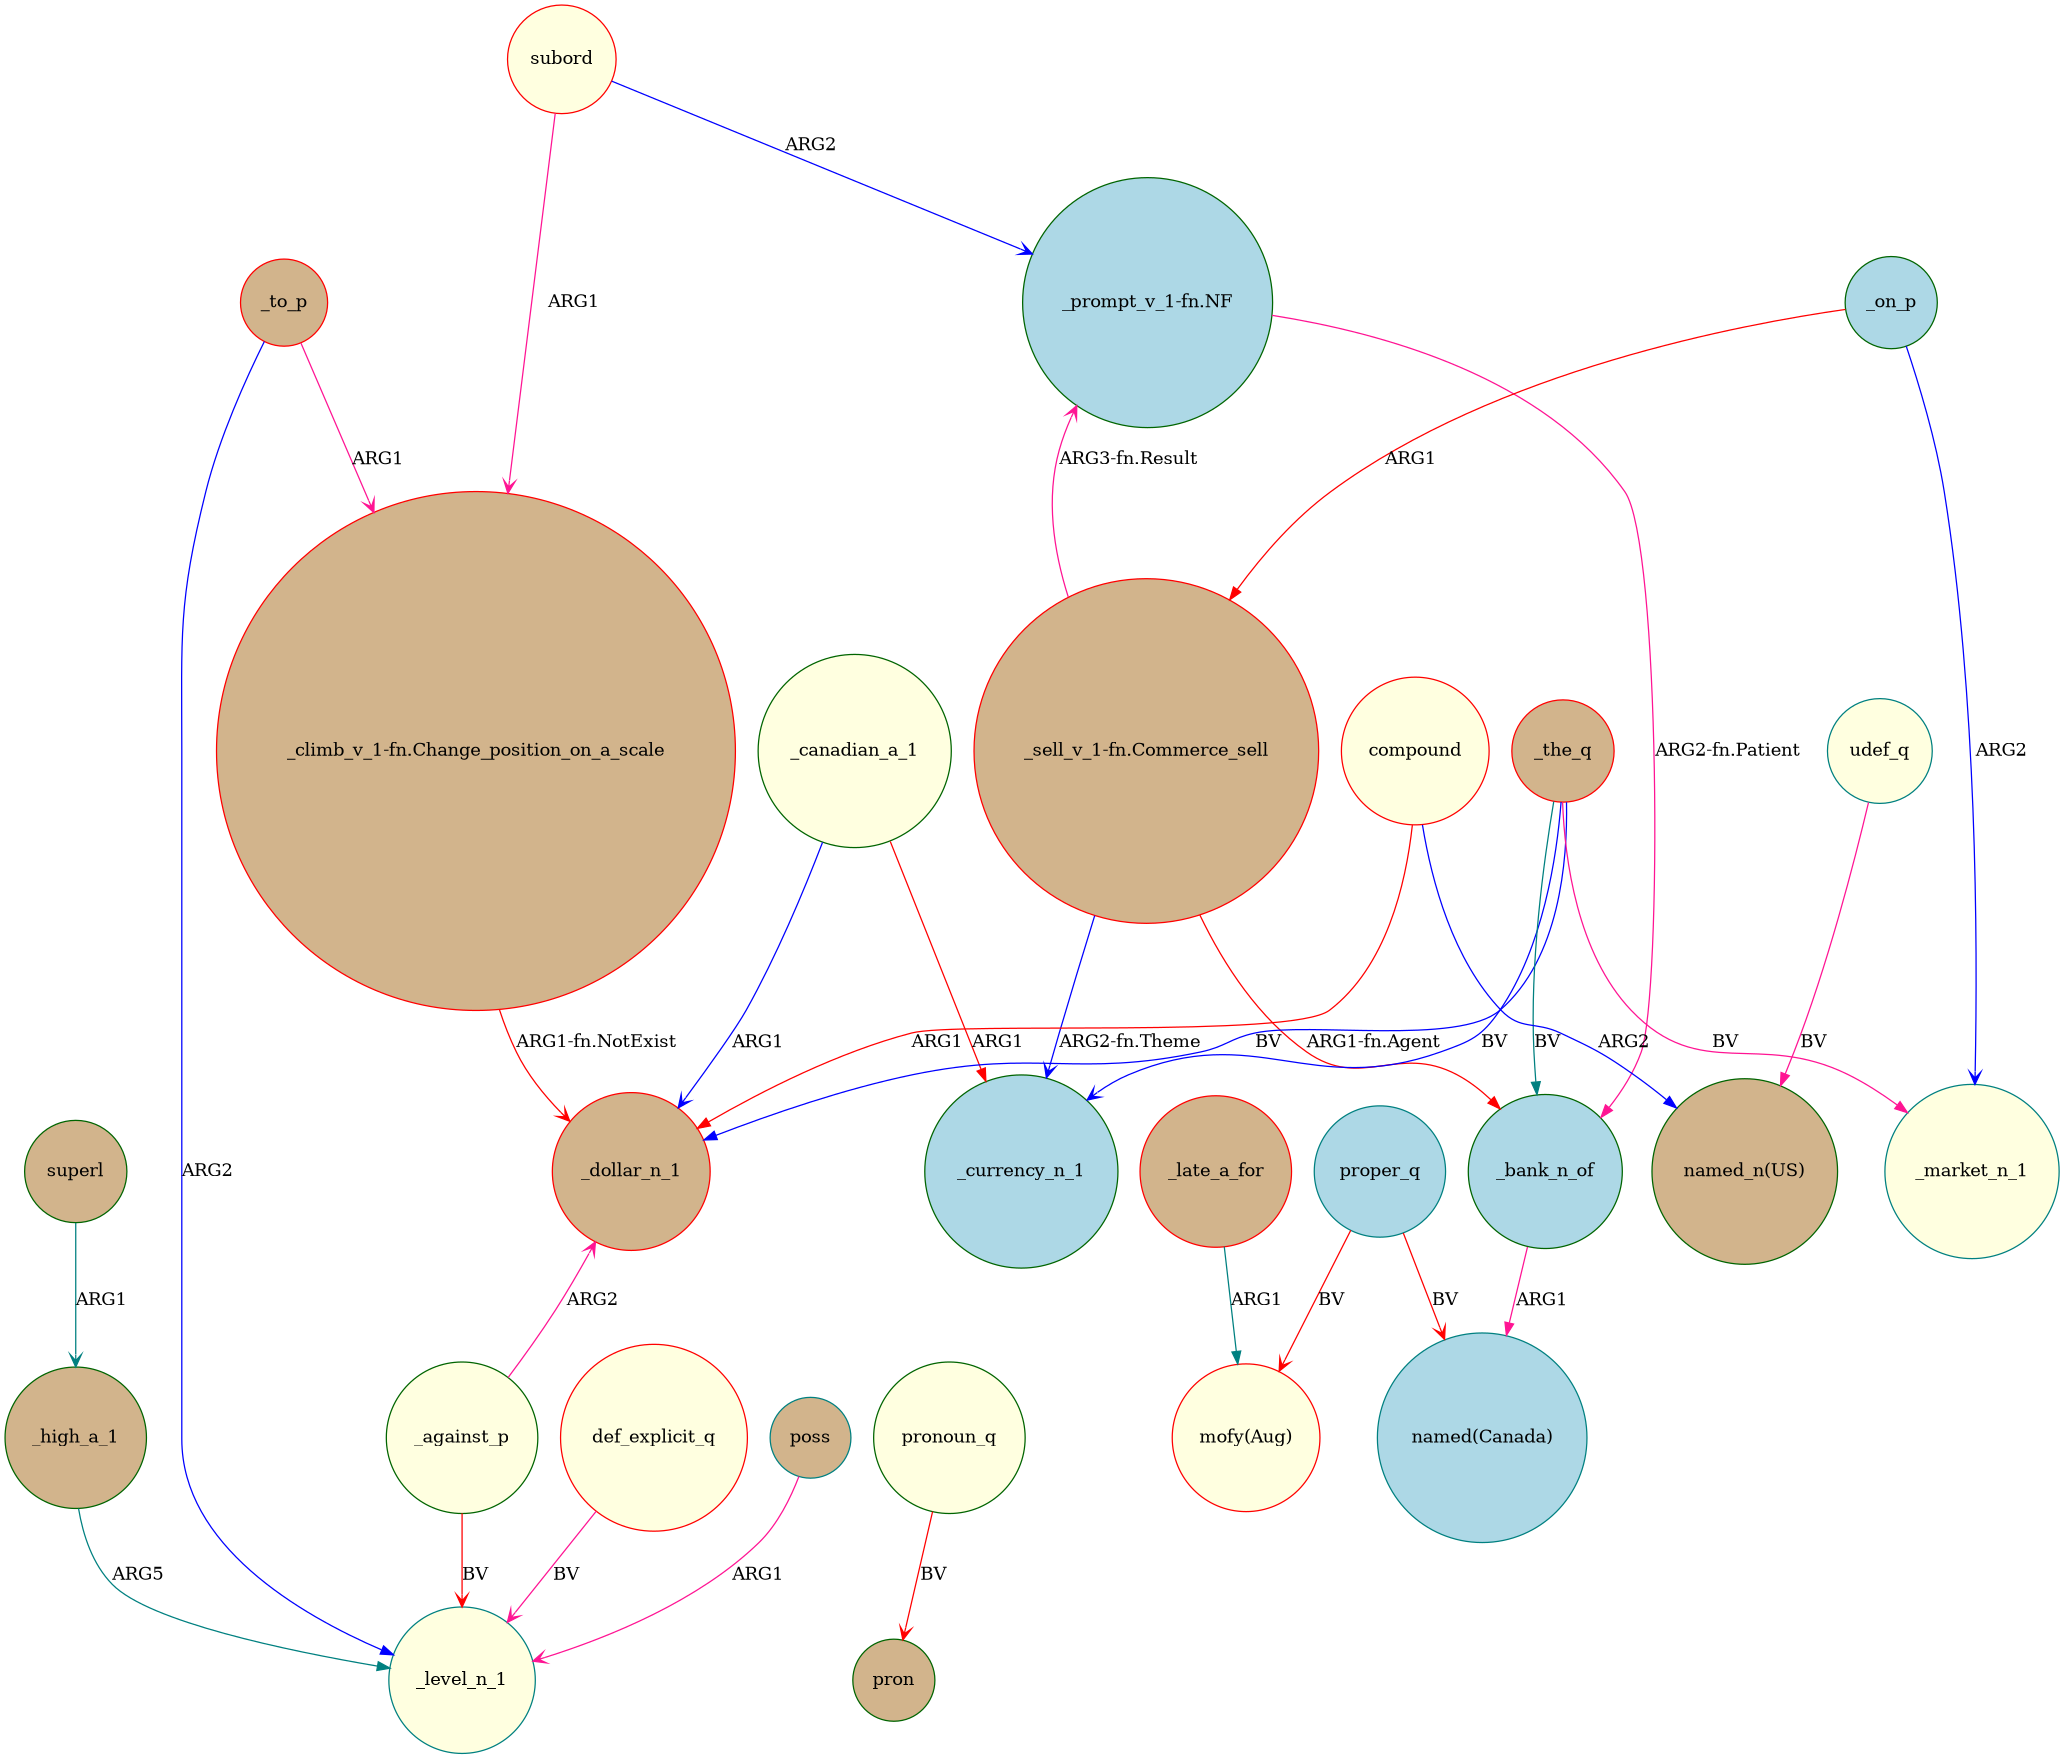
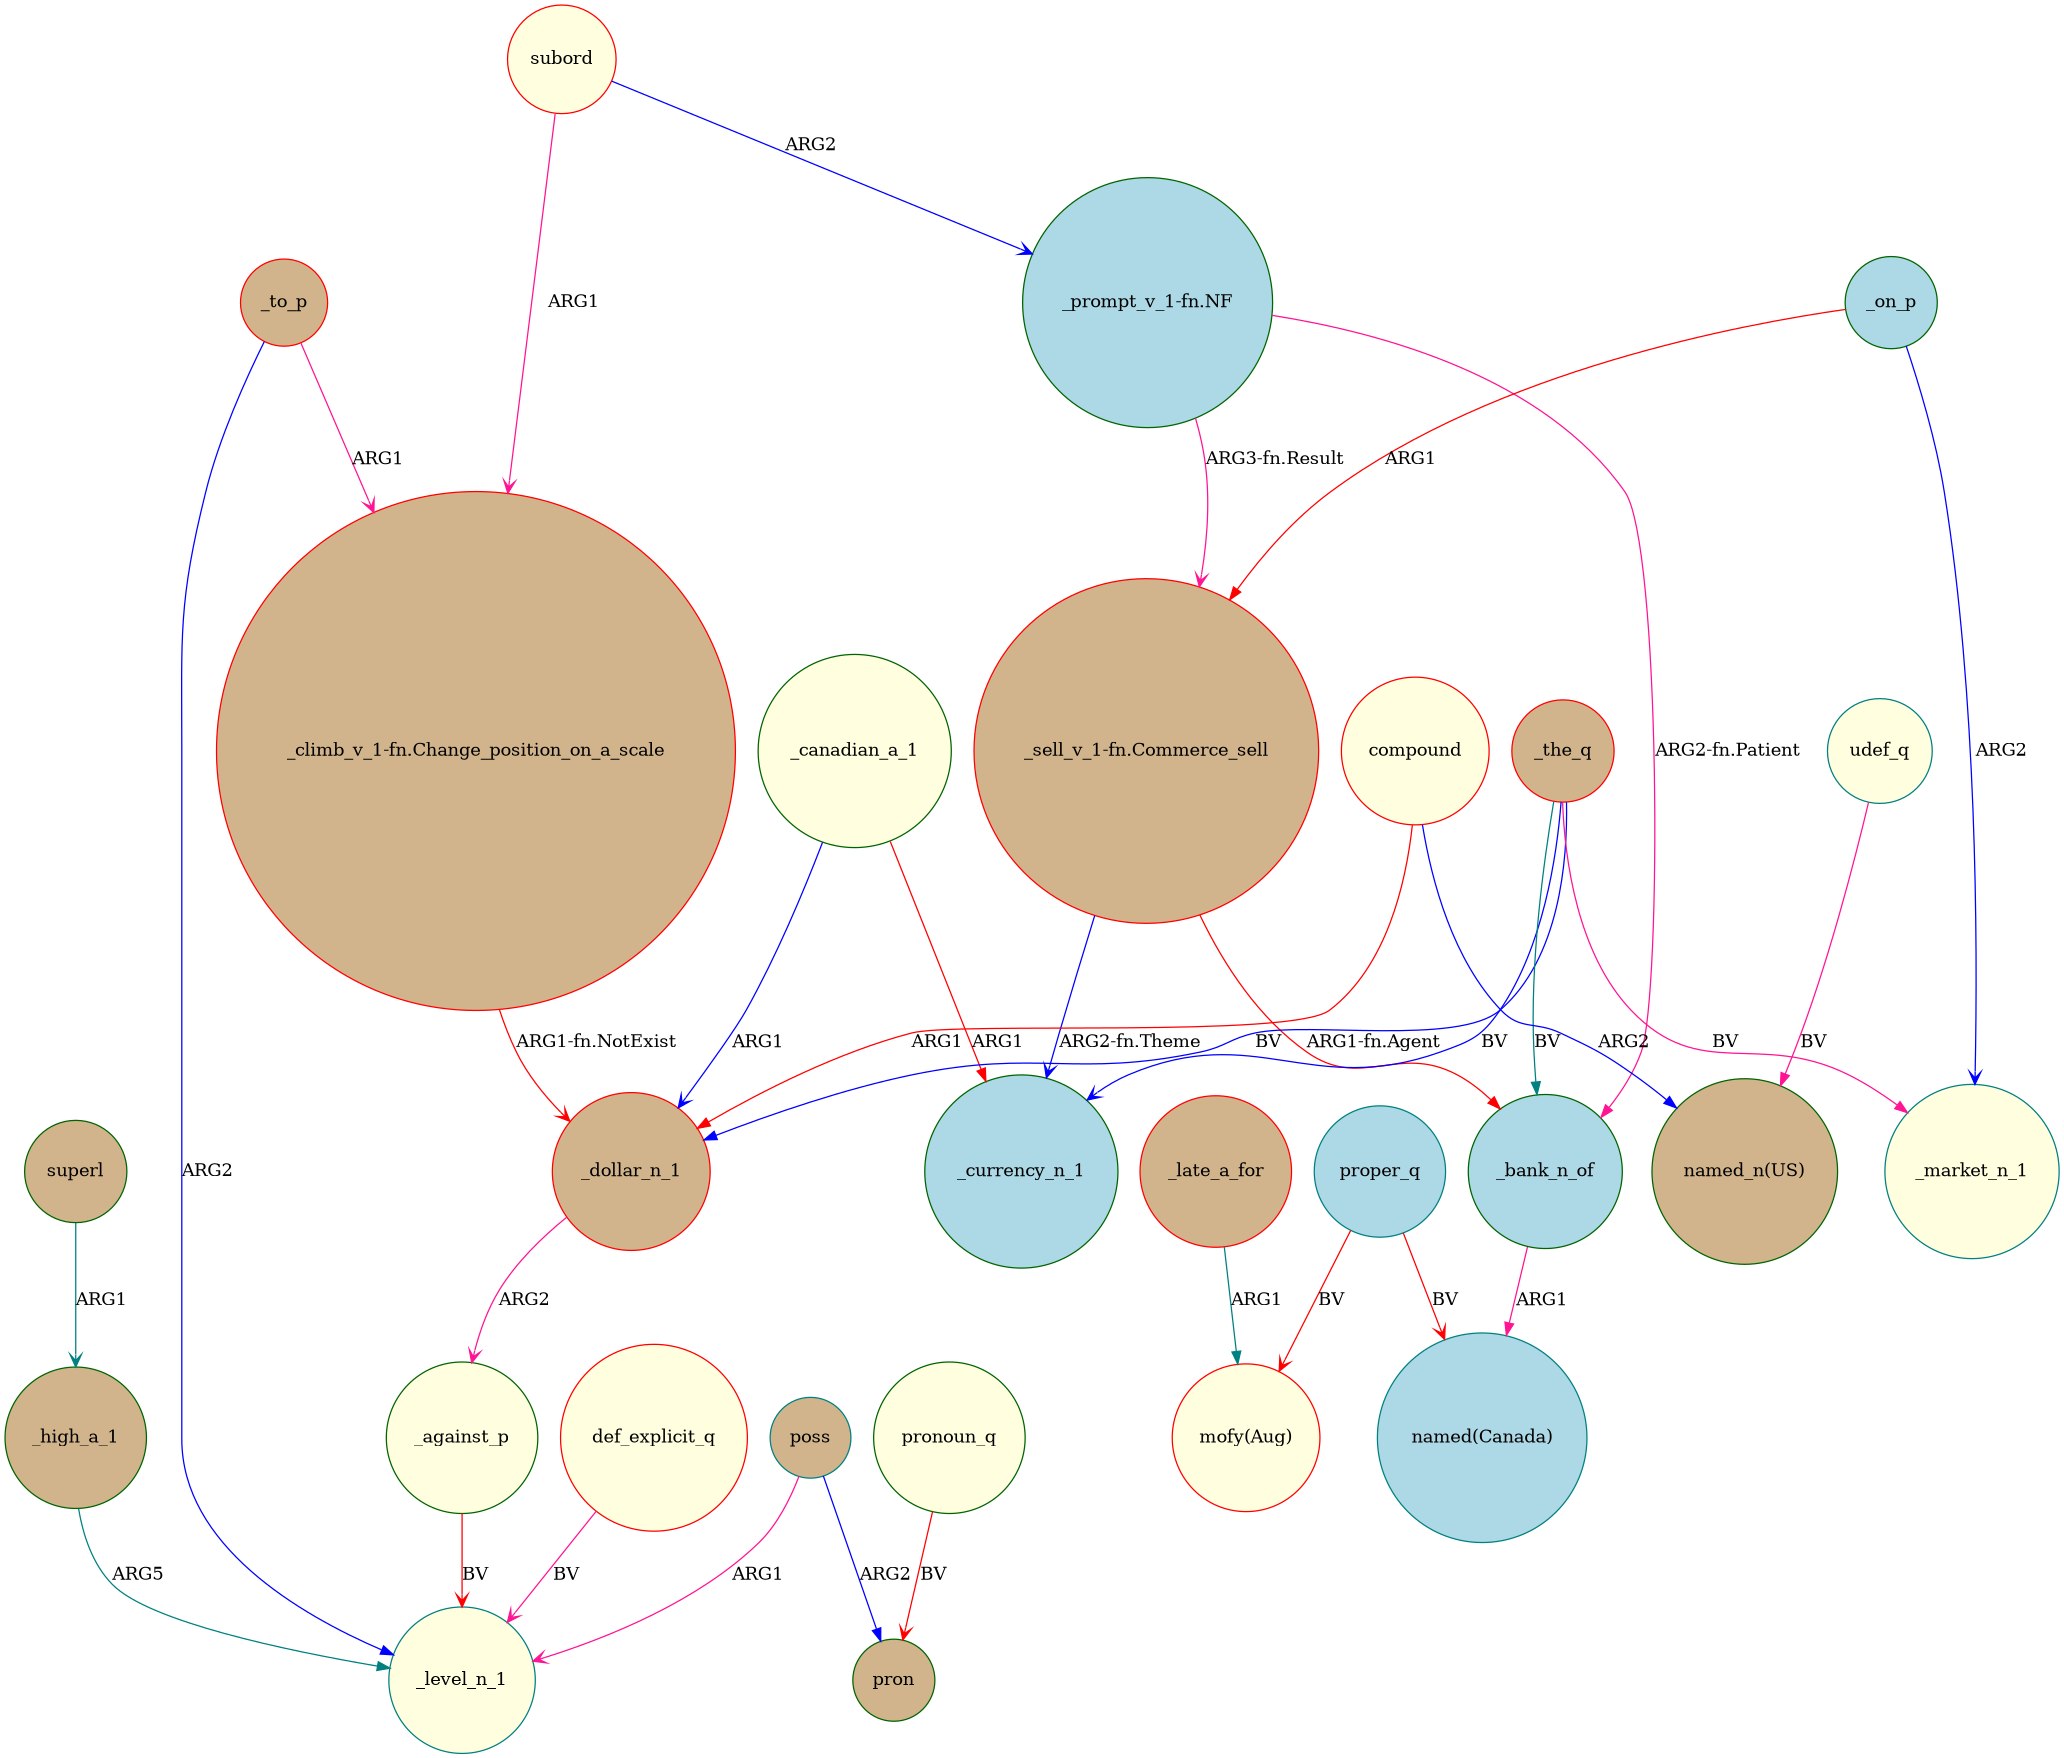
(1052, 507) -> (1208, 496)
(551, 1317) -> (509, 1276)
none -> (850, 1552)
